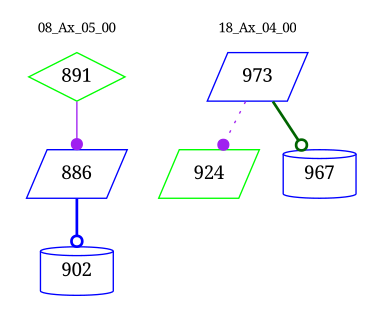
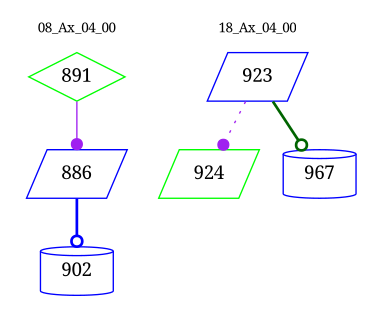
(77, 29) -> (77, 29)
(258, 77) -> (258, 77)
